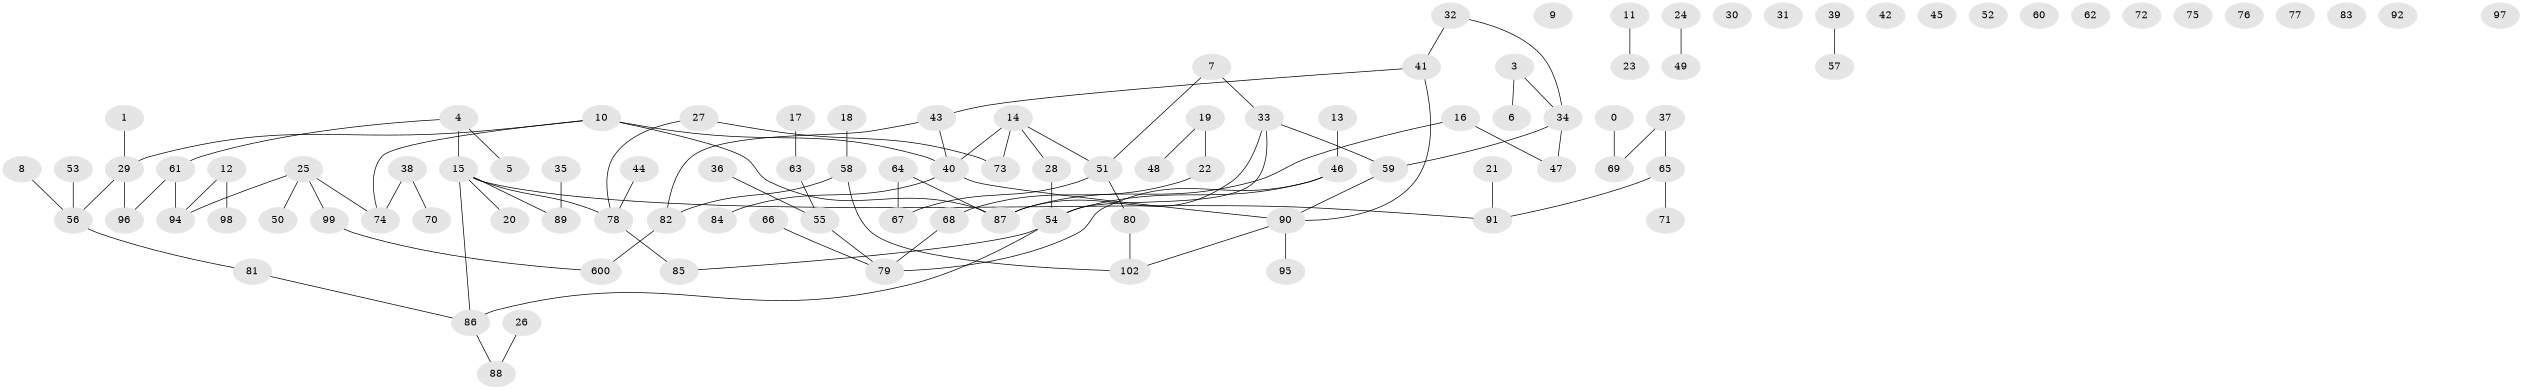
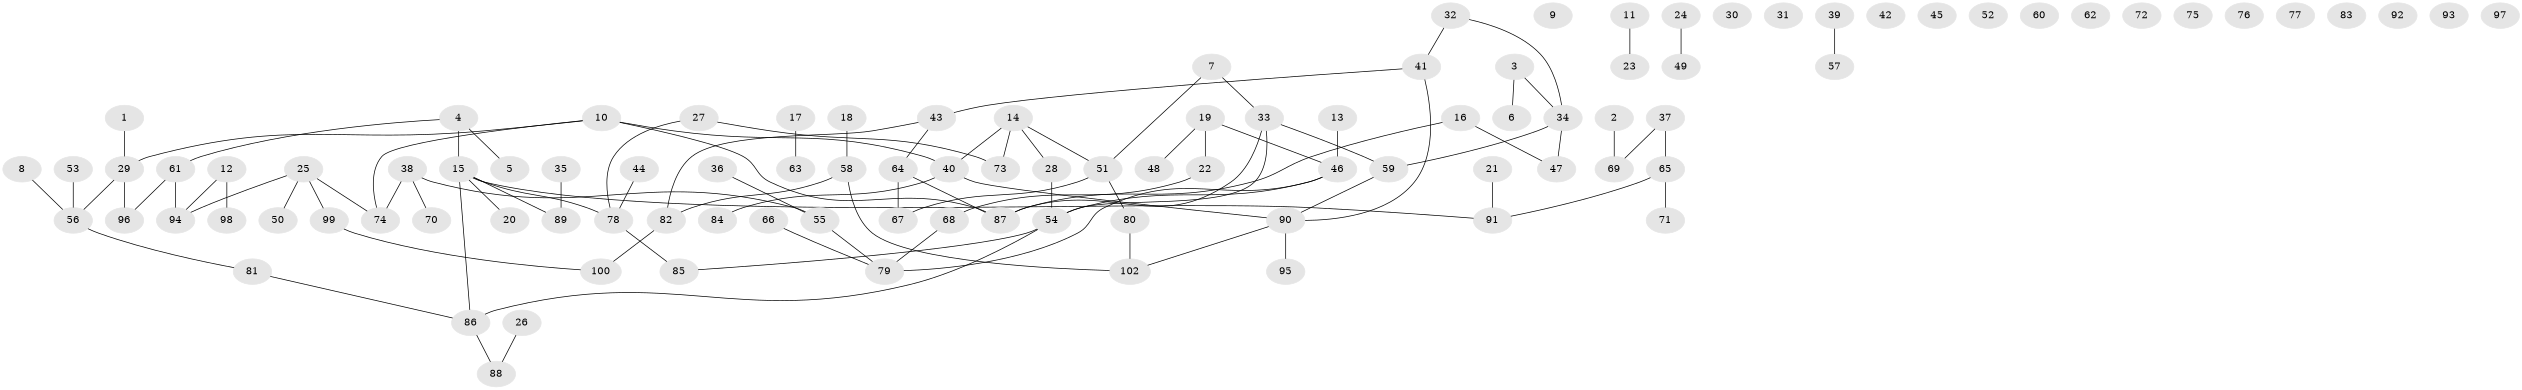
none -> (2449, 16)
(1614, 118) -> (1614, 118)
(943, 144) -> (921, 140)
none -> (1272, 144)
(811, 201) -> (633, 194)
(601, 272) -> (601, 272)
